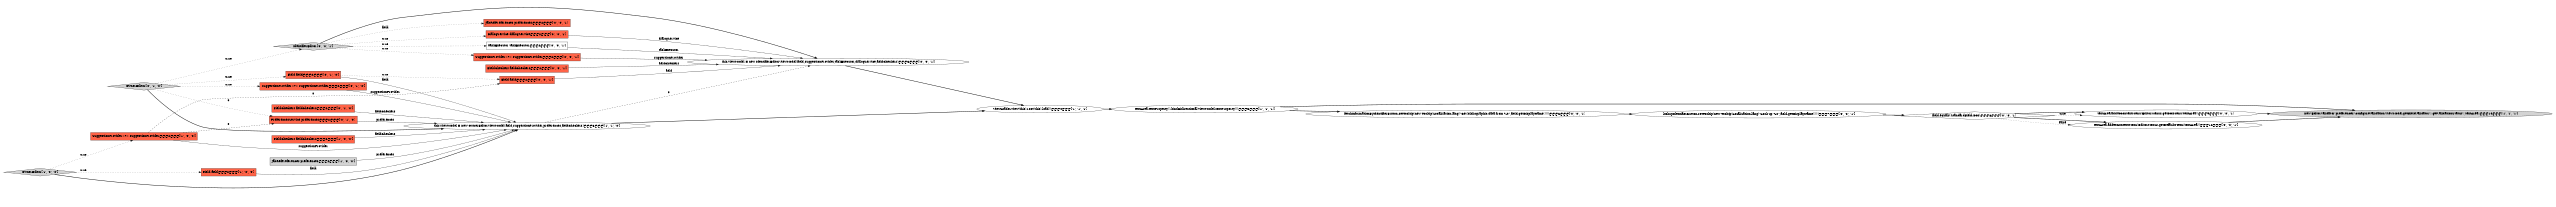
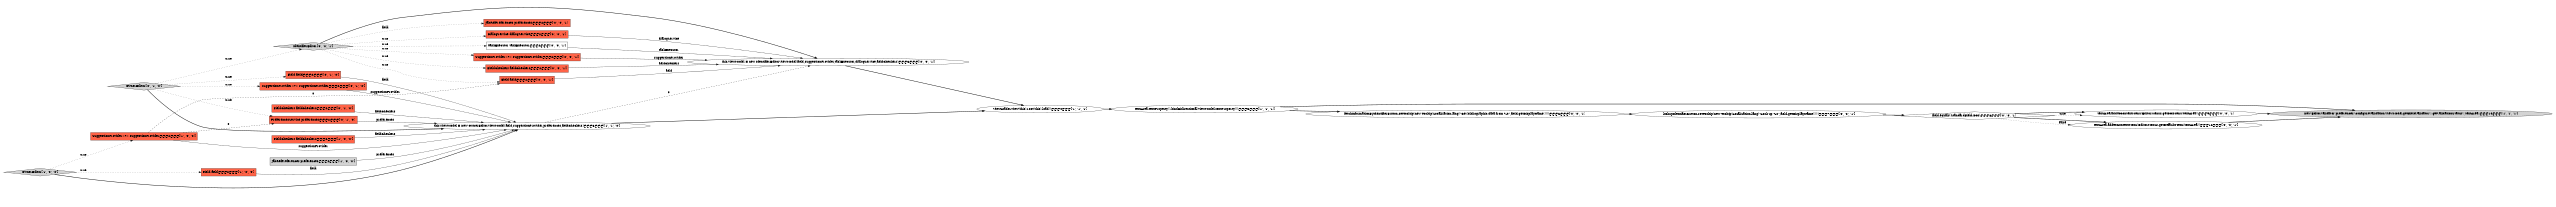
none -> (404, 63)
(419, 77) -> (407, 75)
(229, 101) -> (229, 101)
